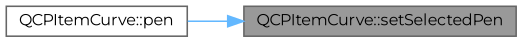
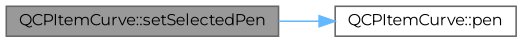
(208, 21) -> (299, 21)
